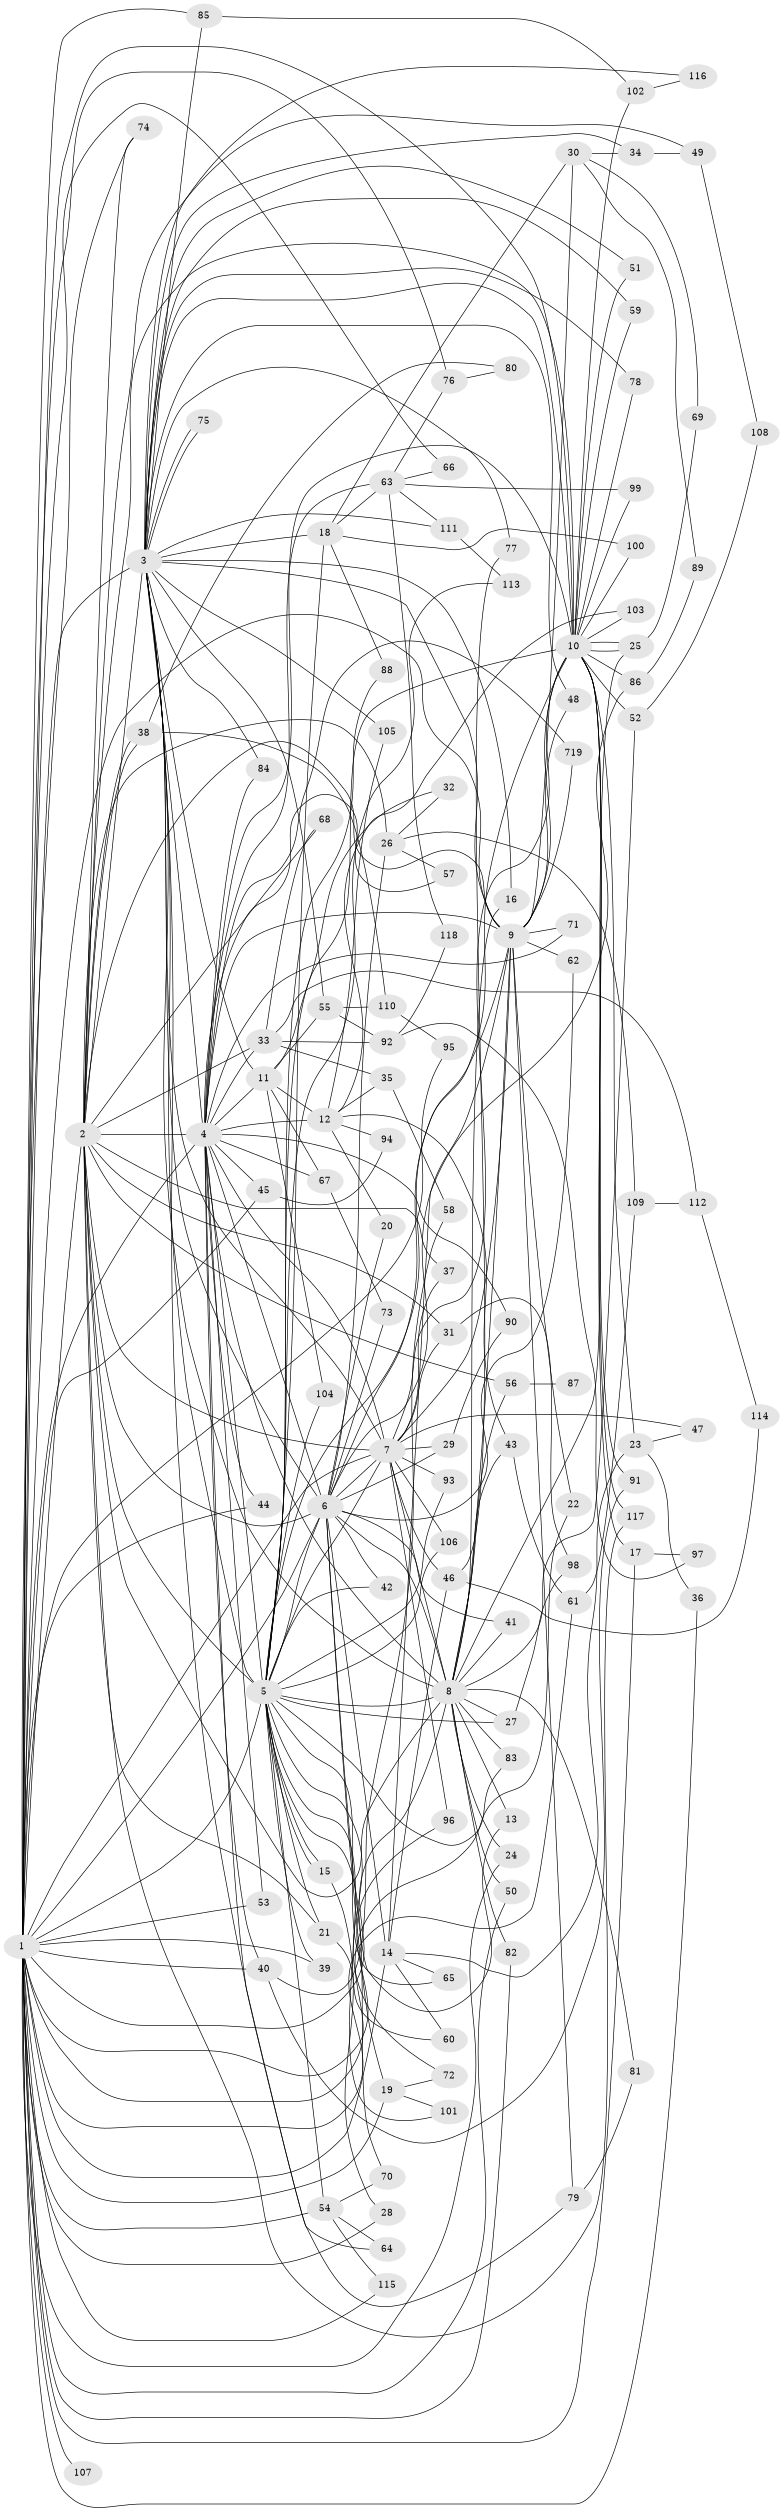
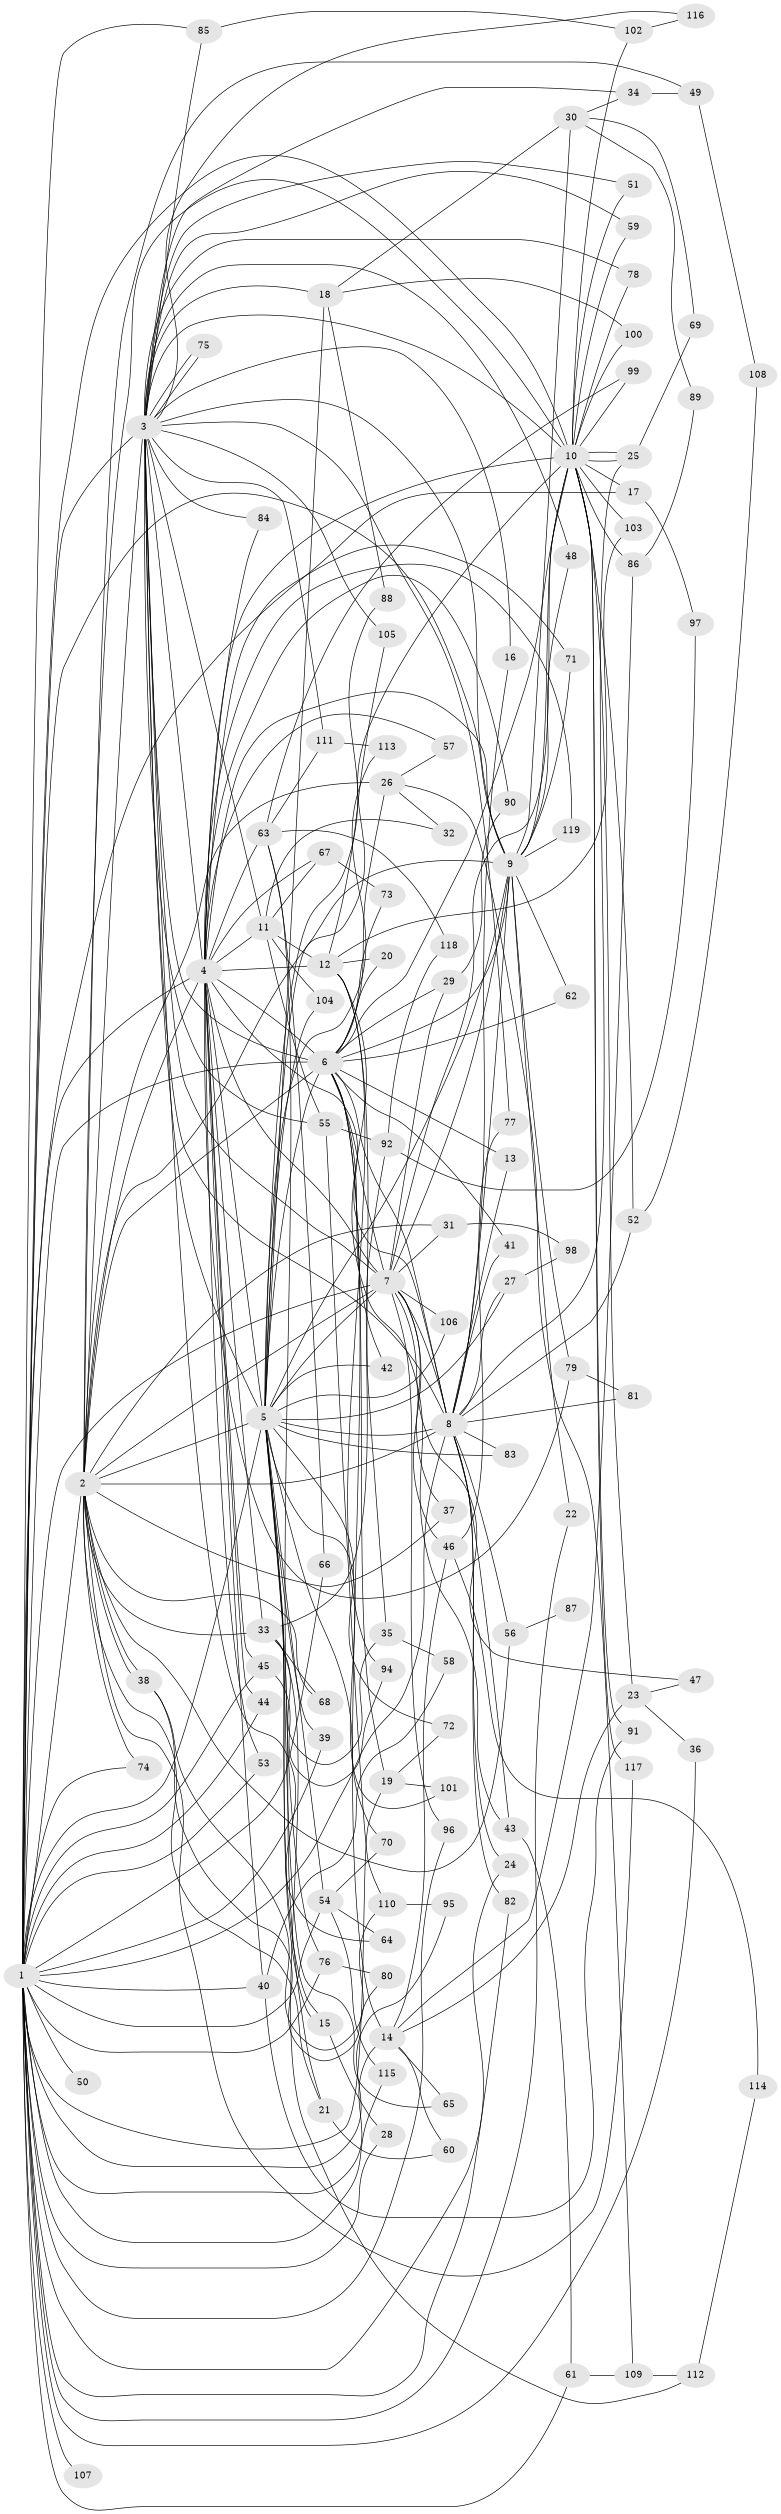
(356, 508) -> none
(574, 753) -> (572, 831)
(449, 1481) -> none
(469, 1796) -> none
